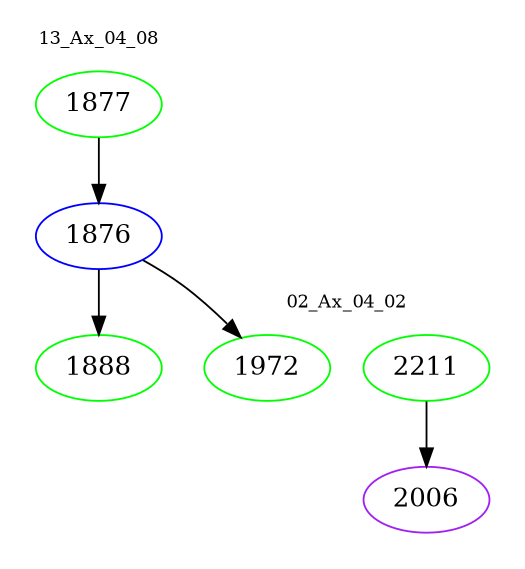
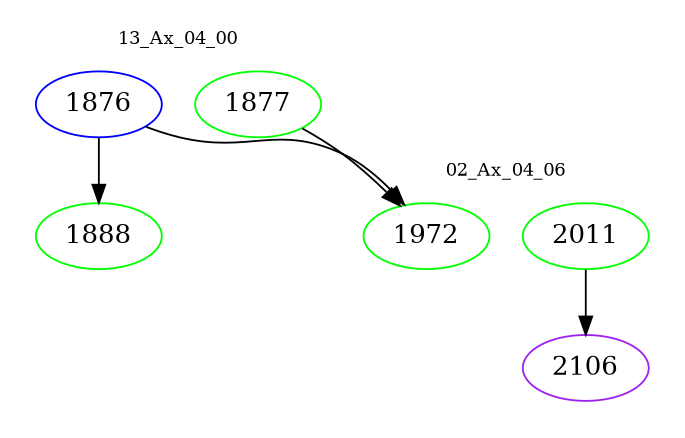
(99, 39) -> (178, 39)
(99, 161) -> (347, 157)
(347, 303) -> (506, 171)
(427, 368) -> (586, 236)
(427, 500) -> (586, 368)
